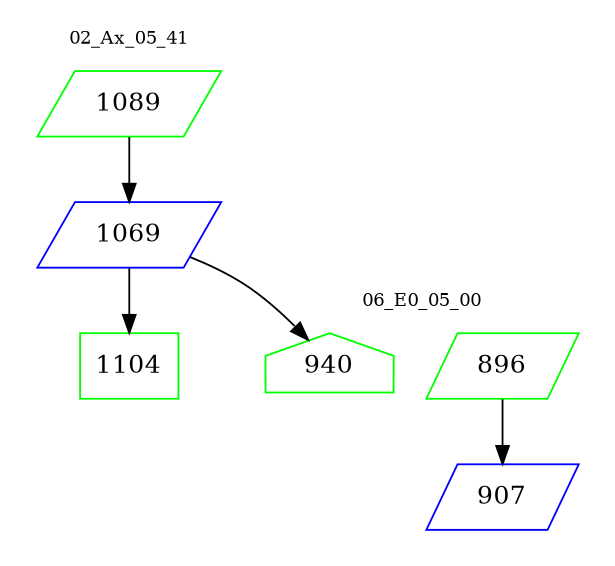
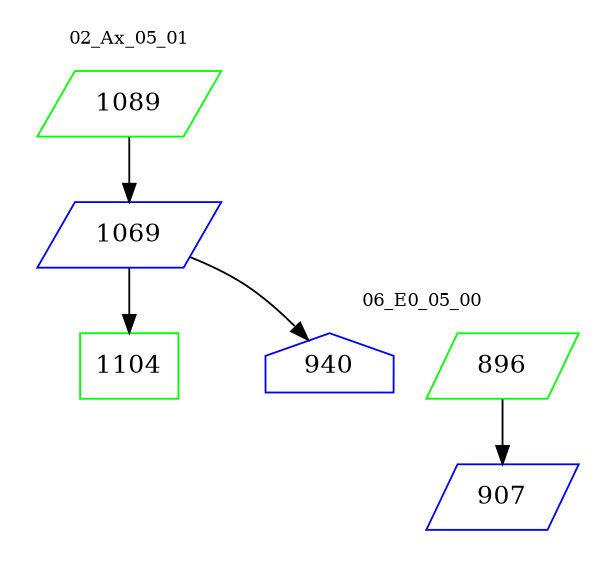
(129, 39) -> (129, 39)
(330, 366) -> (330, 366)
